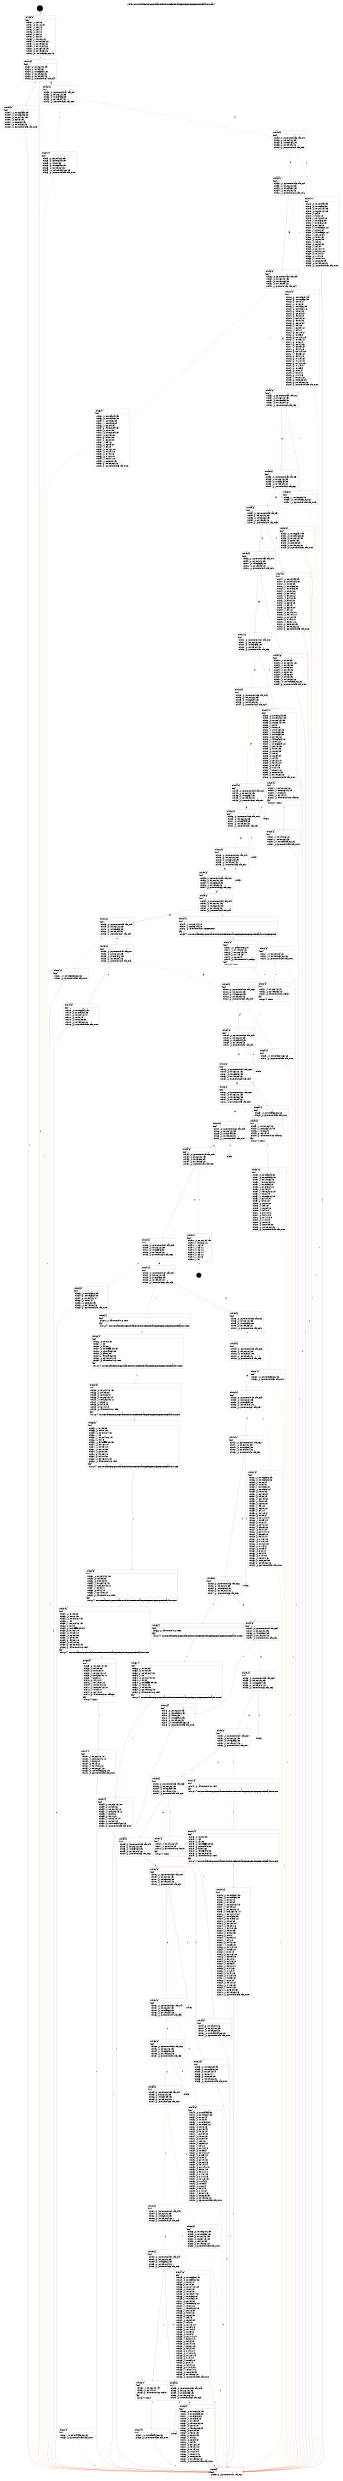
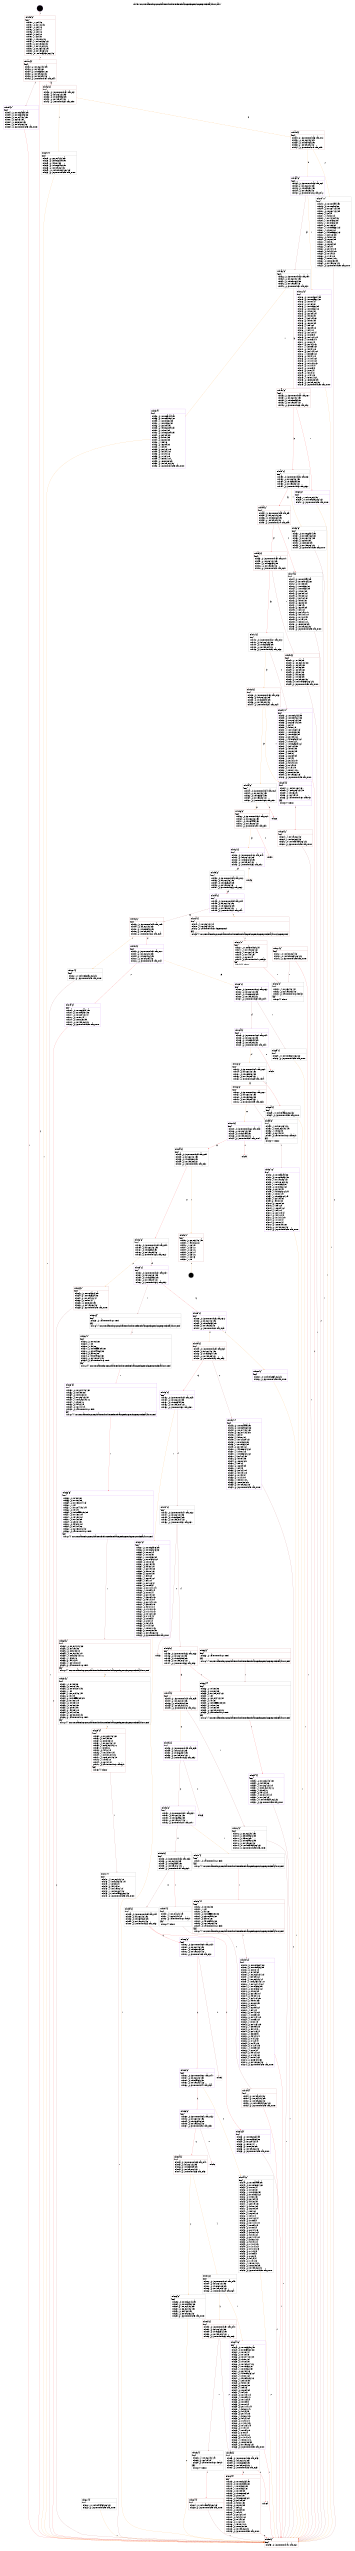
none -> (244, 1454)
(210, 1609) -> (200, 1674)
